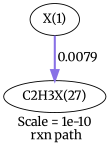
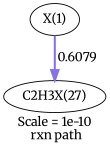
(77, 58) -> (76, 58)
